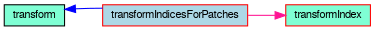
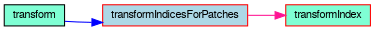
(89, 8) -> (78, 22)
